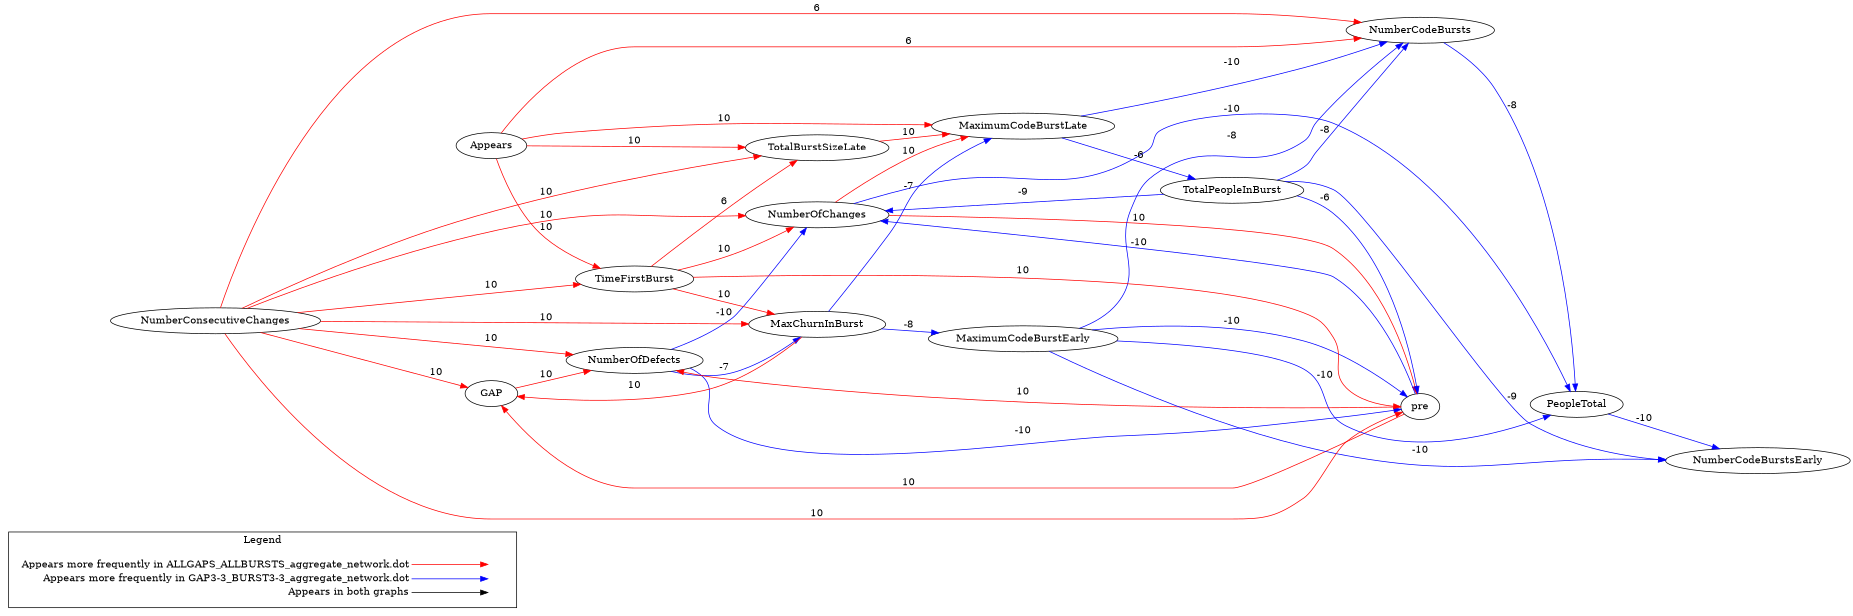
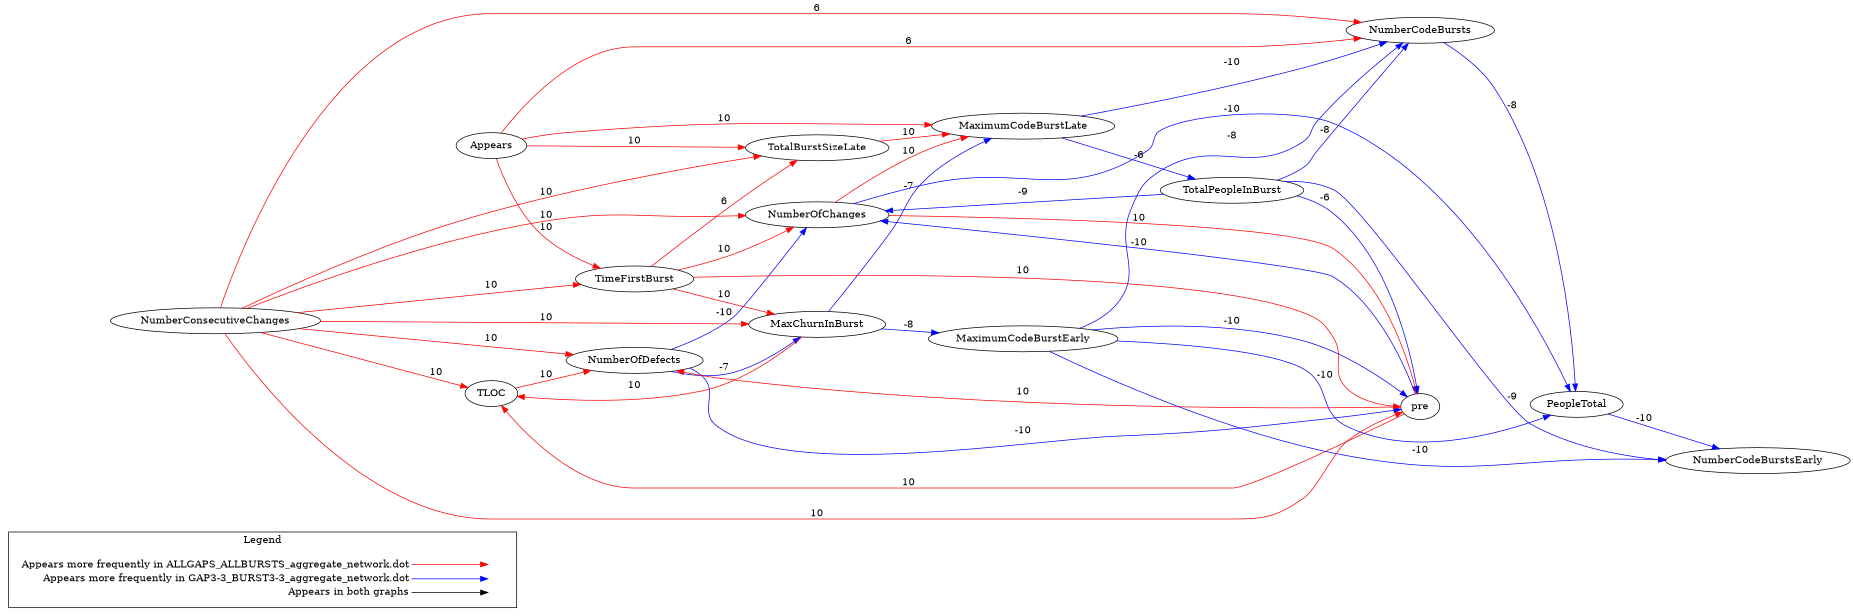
(491, 394) -> (491, 394)
